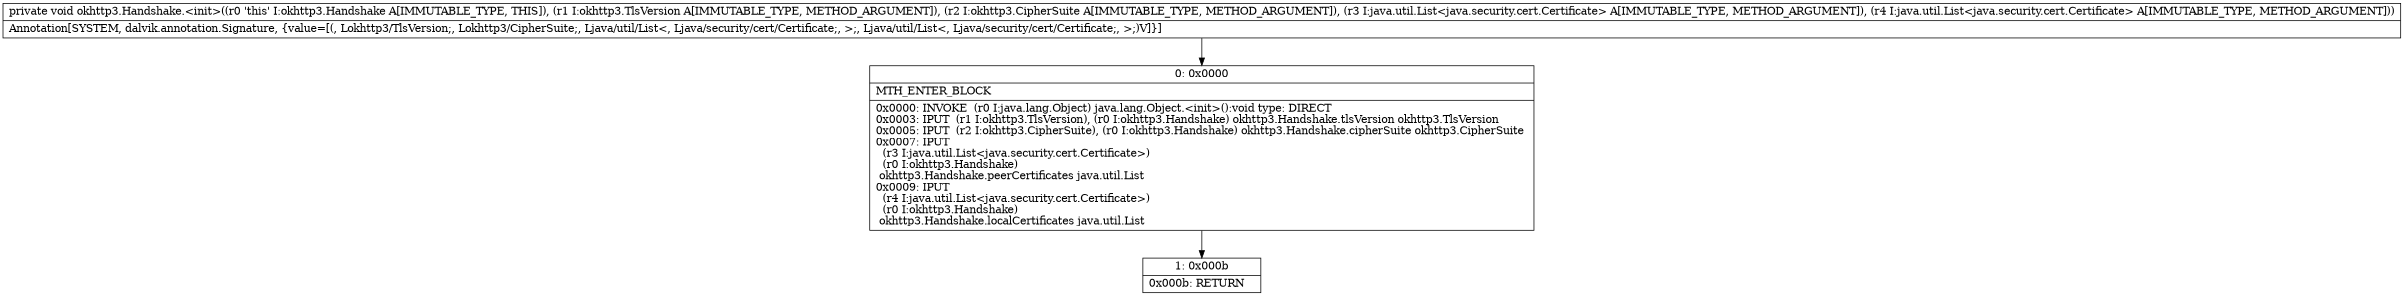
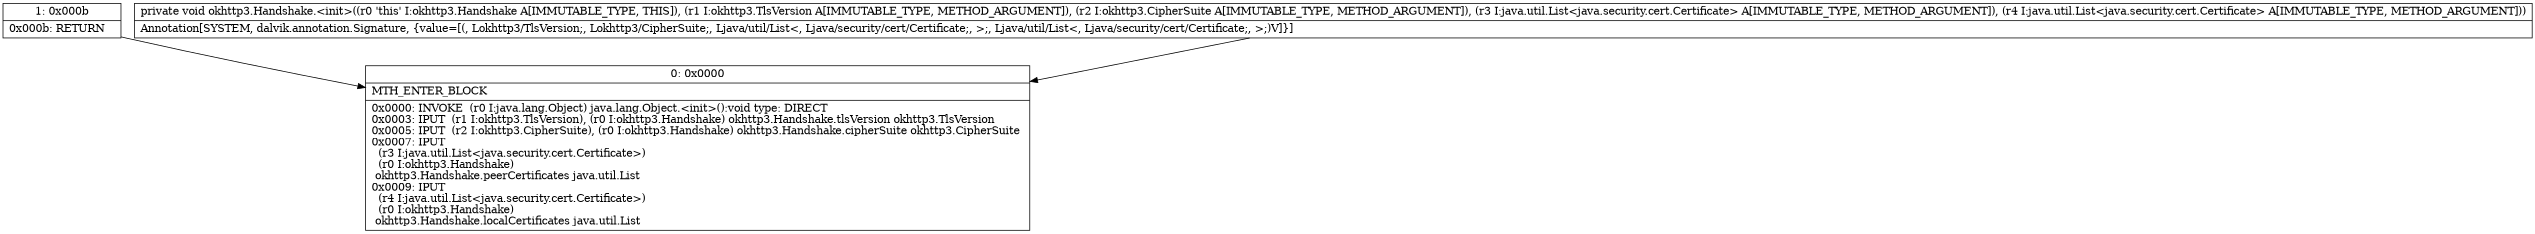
(1202, 241) -> (239, 62)
